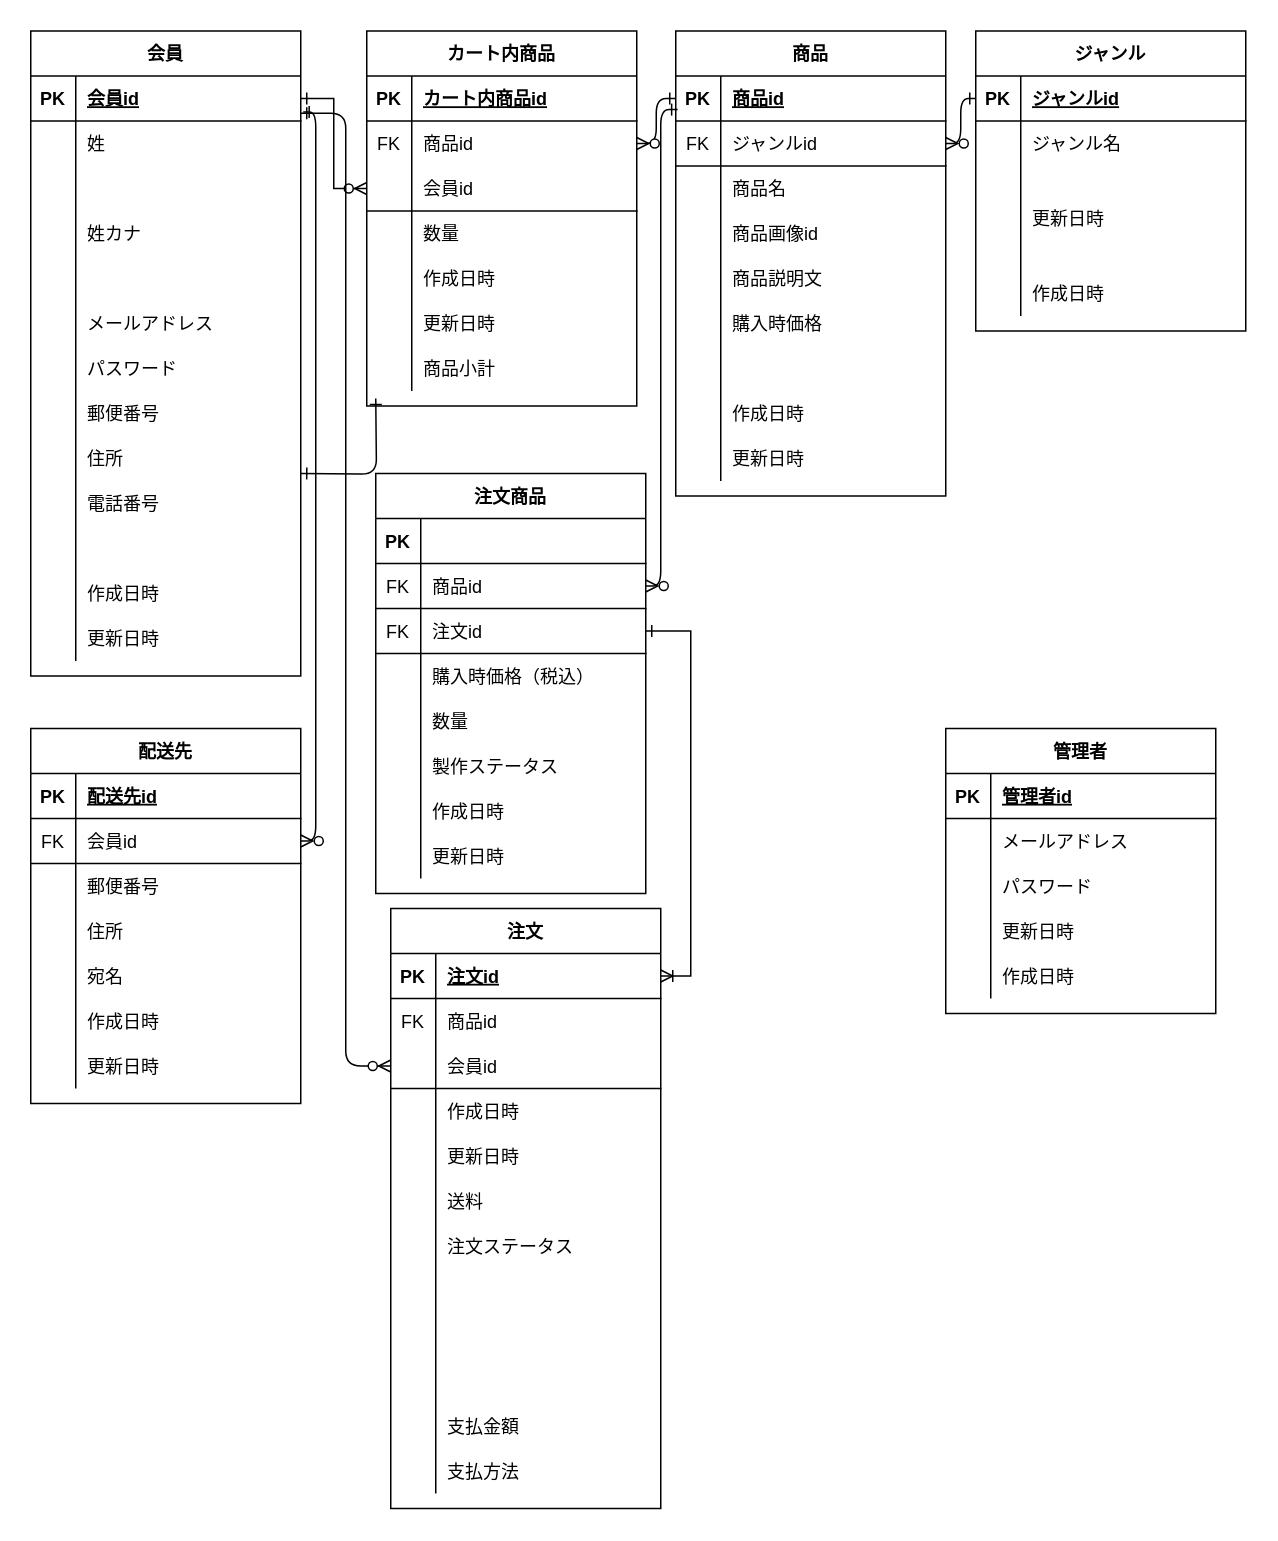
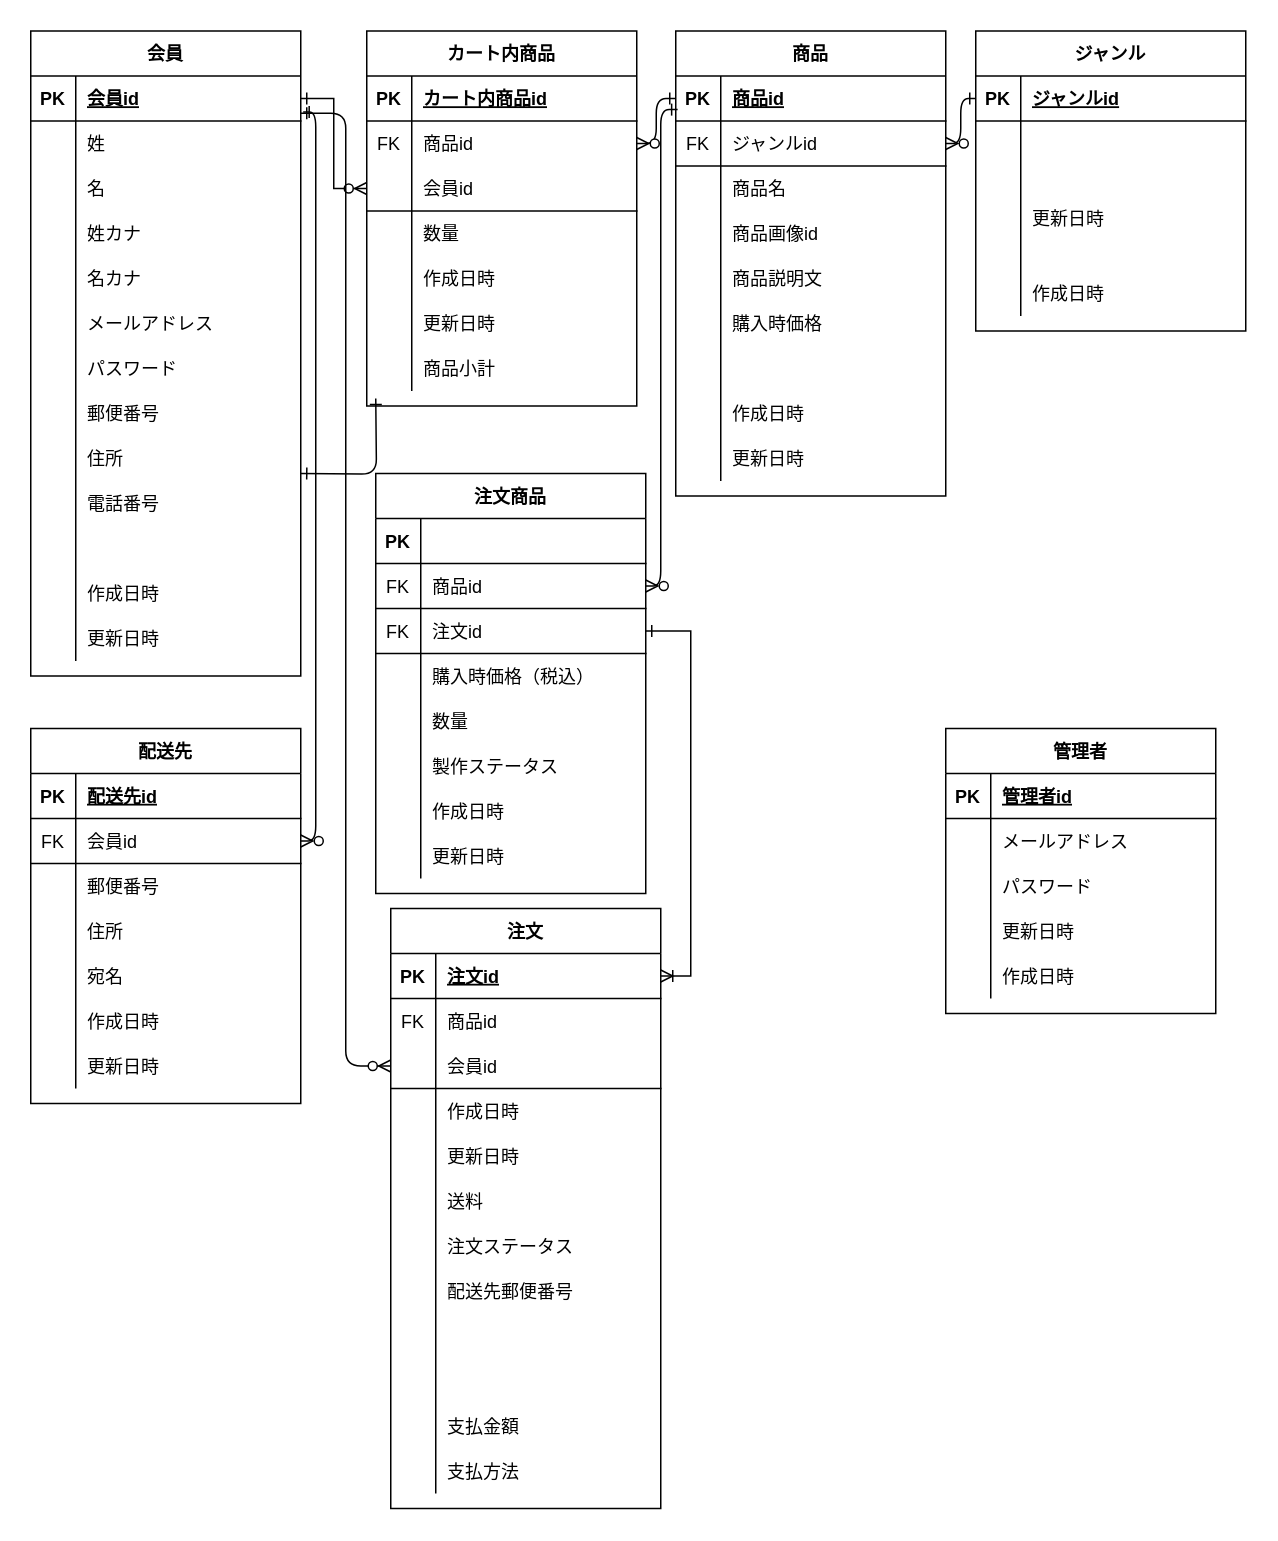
(1133, 143) -> none
none -> (188, 188)
none -> (188, 278)
none -> (548, 1291)
